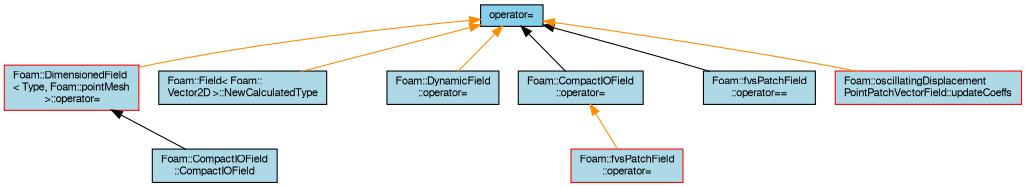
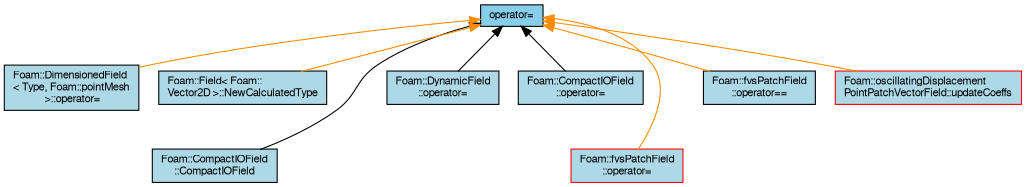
(632, 49) -> (620, 46)
(476, 53) -> (476, 53)
(72, 88) -> (72, 88)
(607, 131) -> (649, 61)
(154, 132) -> (361, 81)
